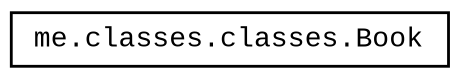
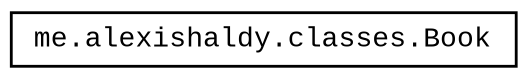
(230, 39) -> (264, 39)
